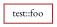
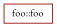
(28, 14) -> (28, 14)
